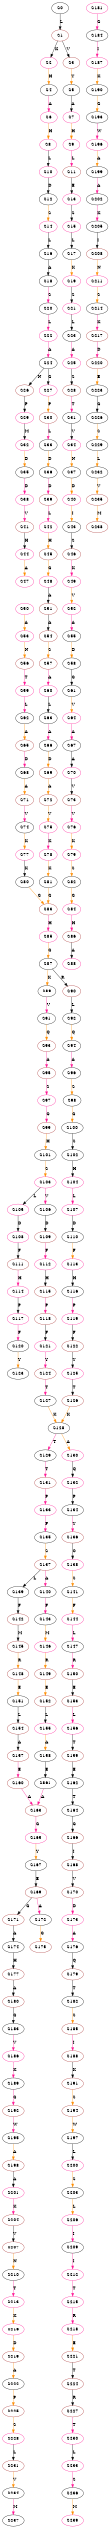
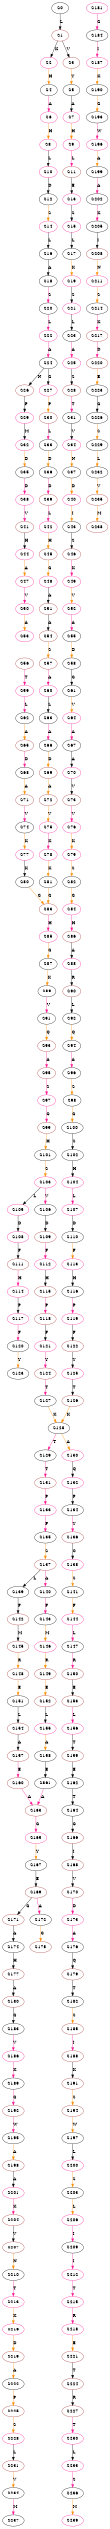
none -> (25, 594)
(25, 648) -> none
(59, 976) -> (72, 976)
